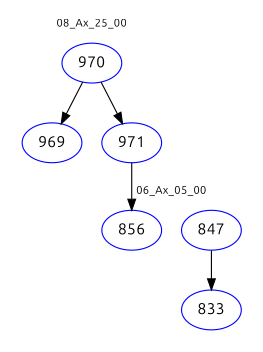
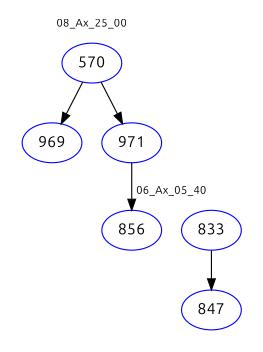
(92, 63) -> (92, 63)
(172, 191) -> (172, 191)
(211, 265) -> (211, 265)
